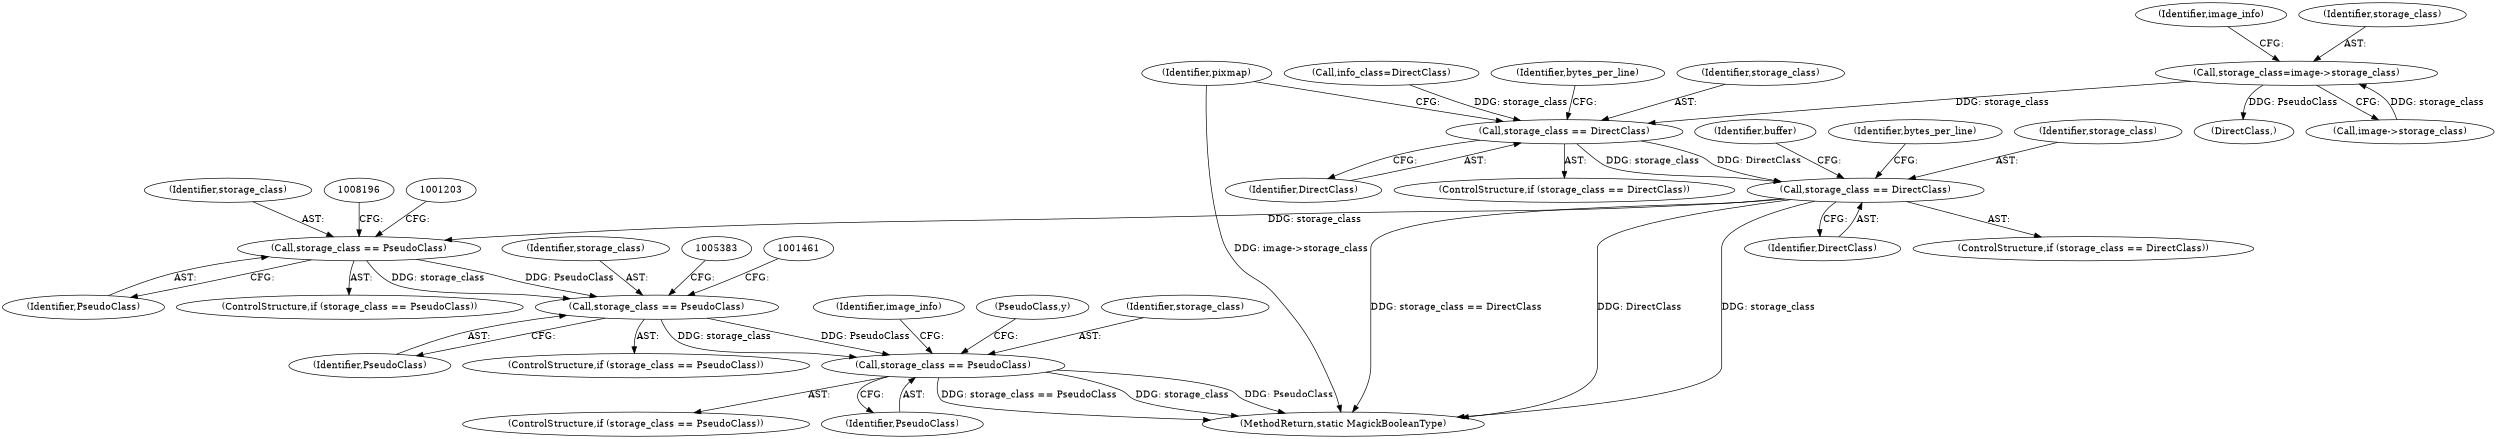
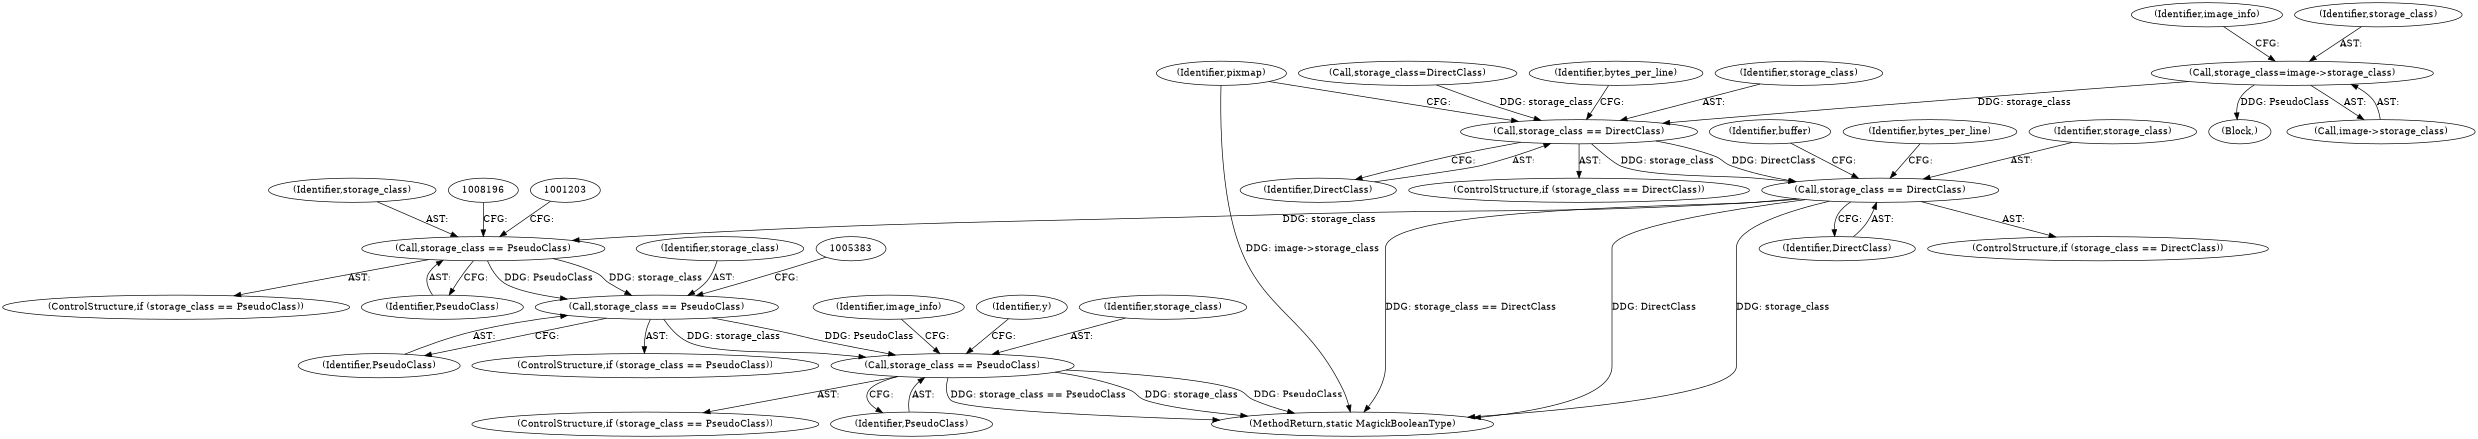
(1382, 73) -> (1408, 73)
(2369, 103) -> (2357, 103)
(2437, 103) -> (2390, 103)
(2244, 132) -> (2240, 132)
(799, 249) -> none
(1033, 307) -> (1022, 307)
